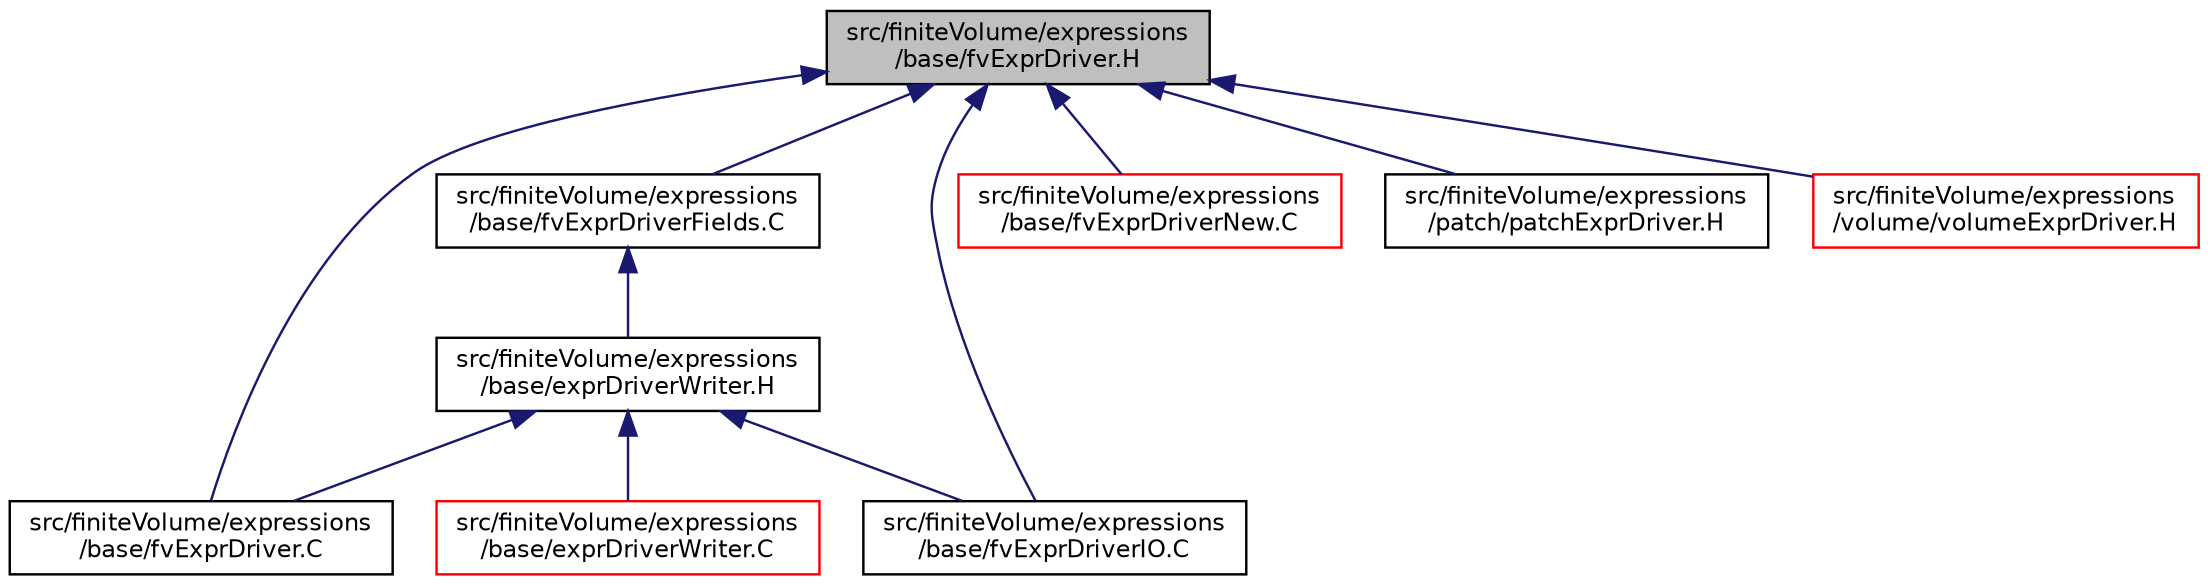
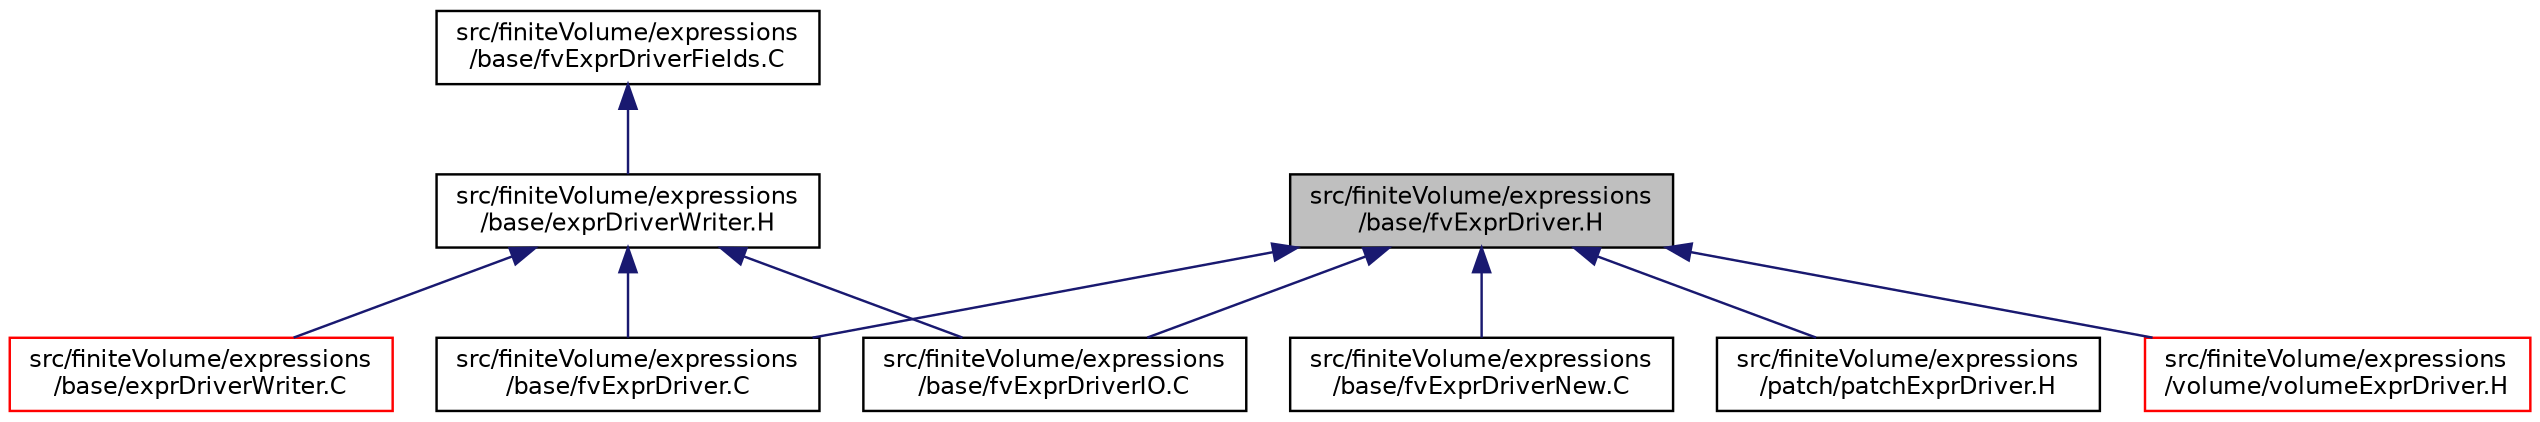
(811, 134) -> none
(1150, 211) -> (1482, 374)
